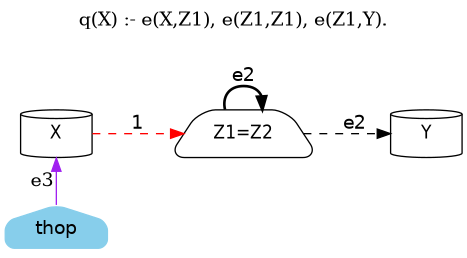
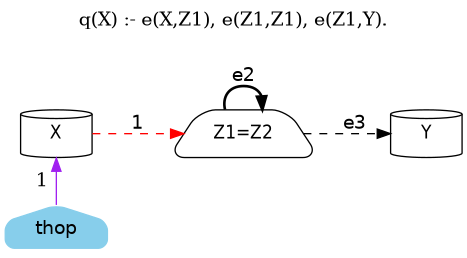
(355, 124) -> (355, 124)
(42, 181) -> (42, 181)
